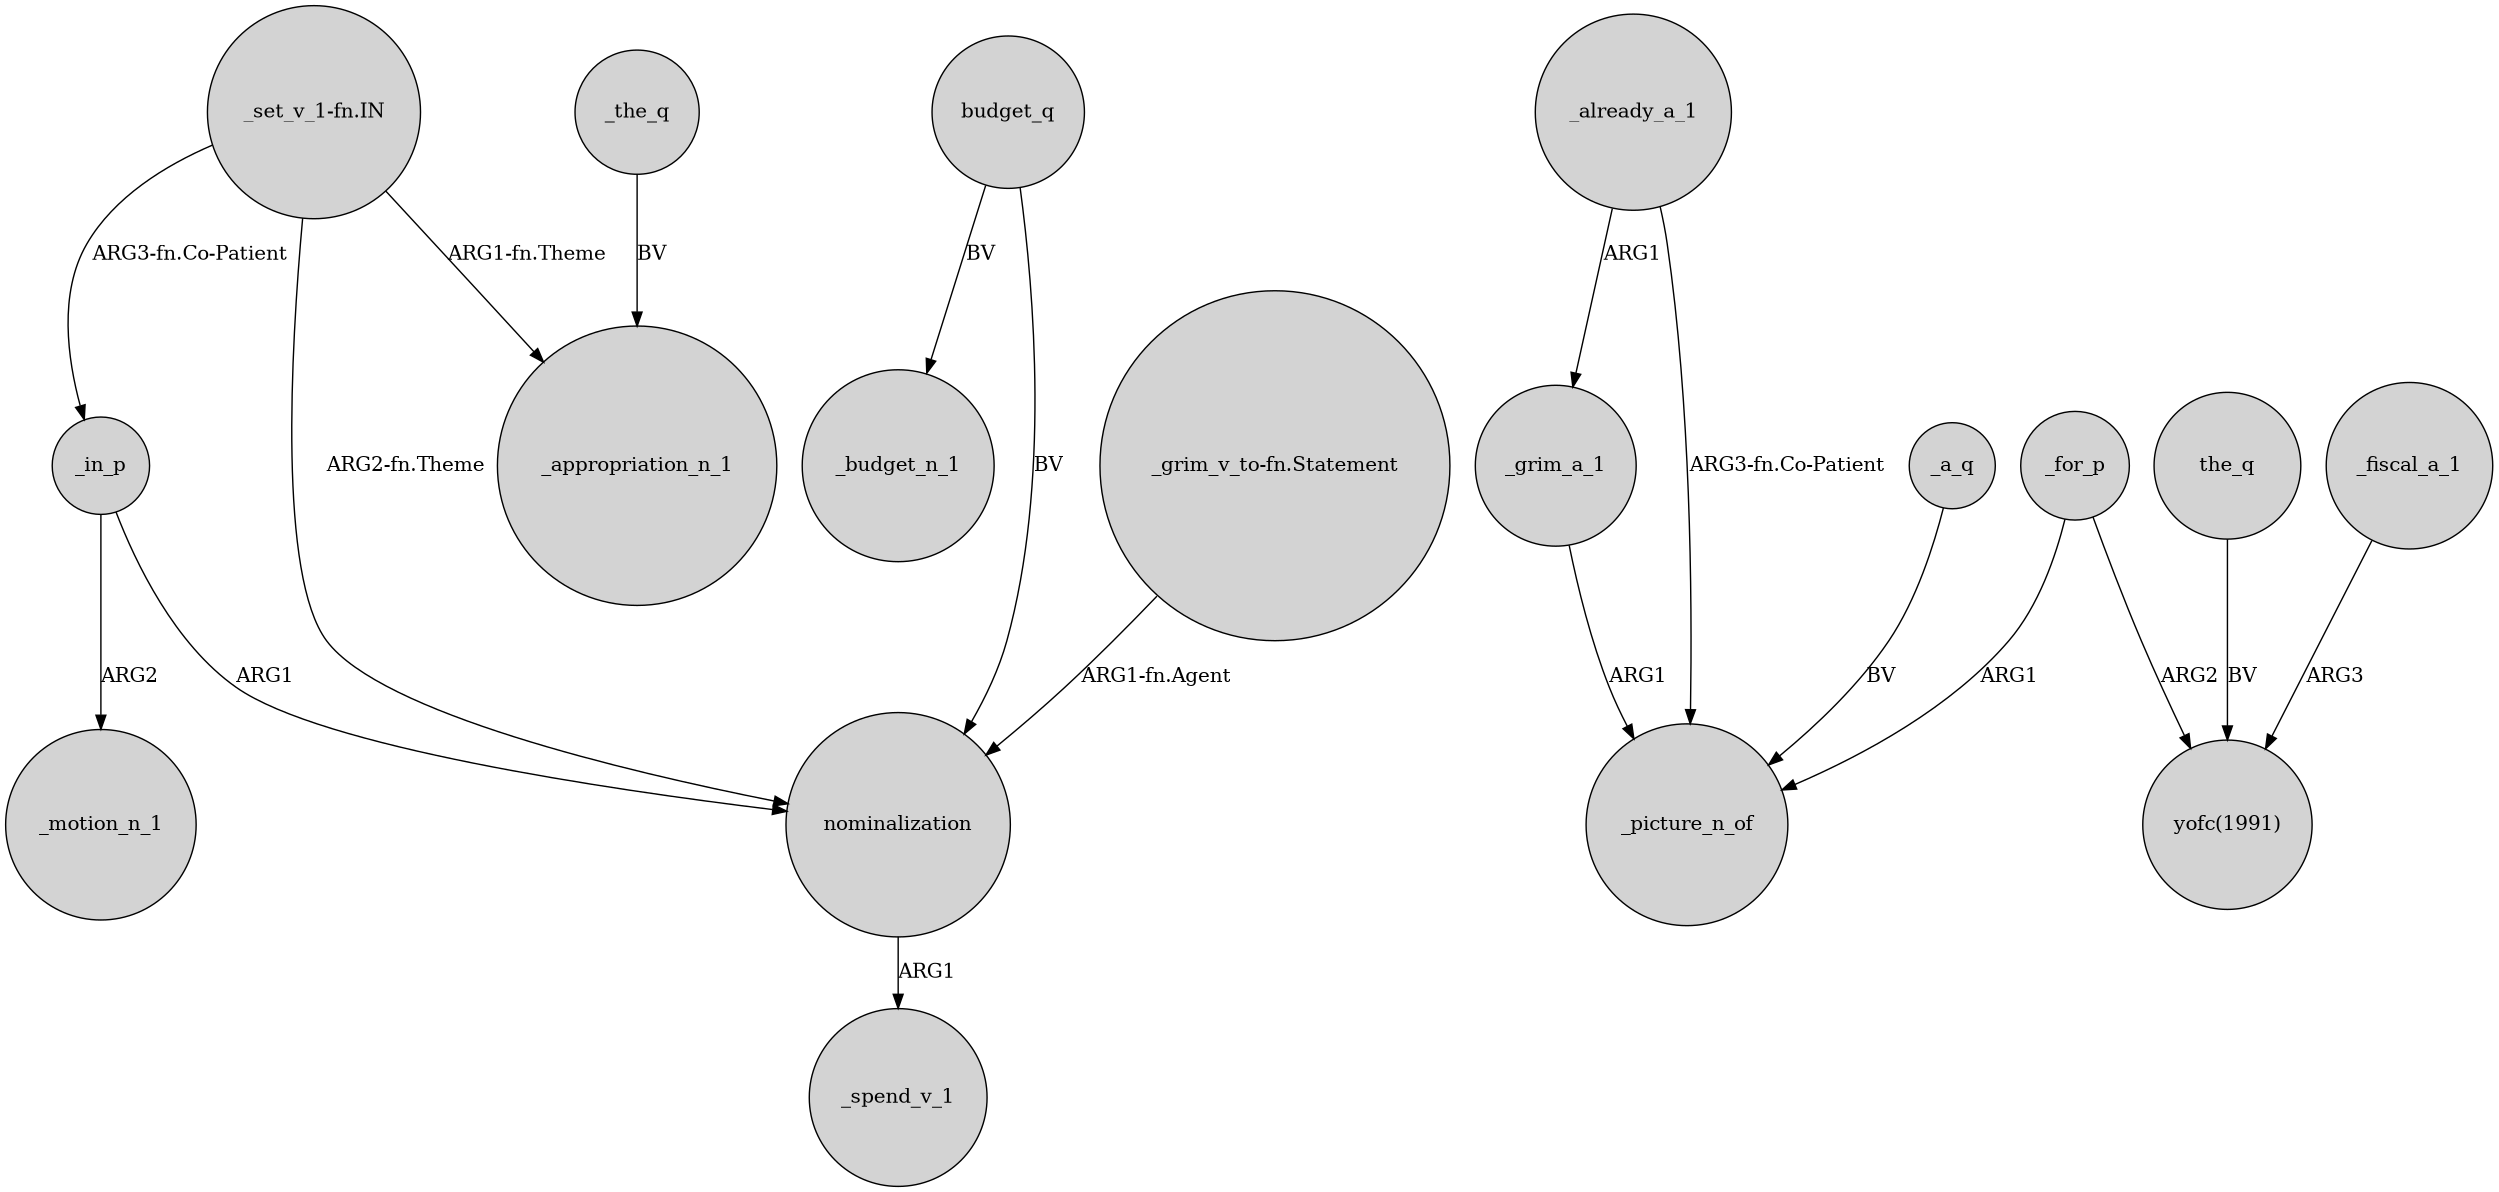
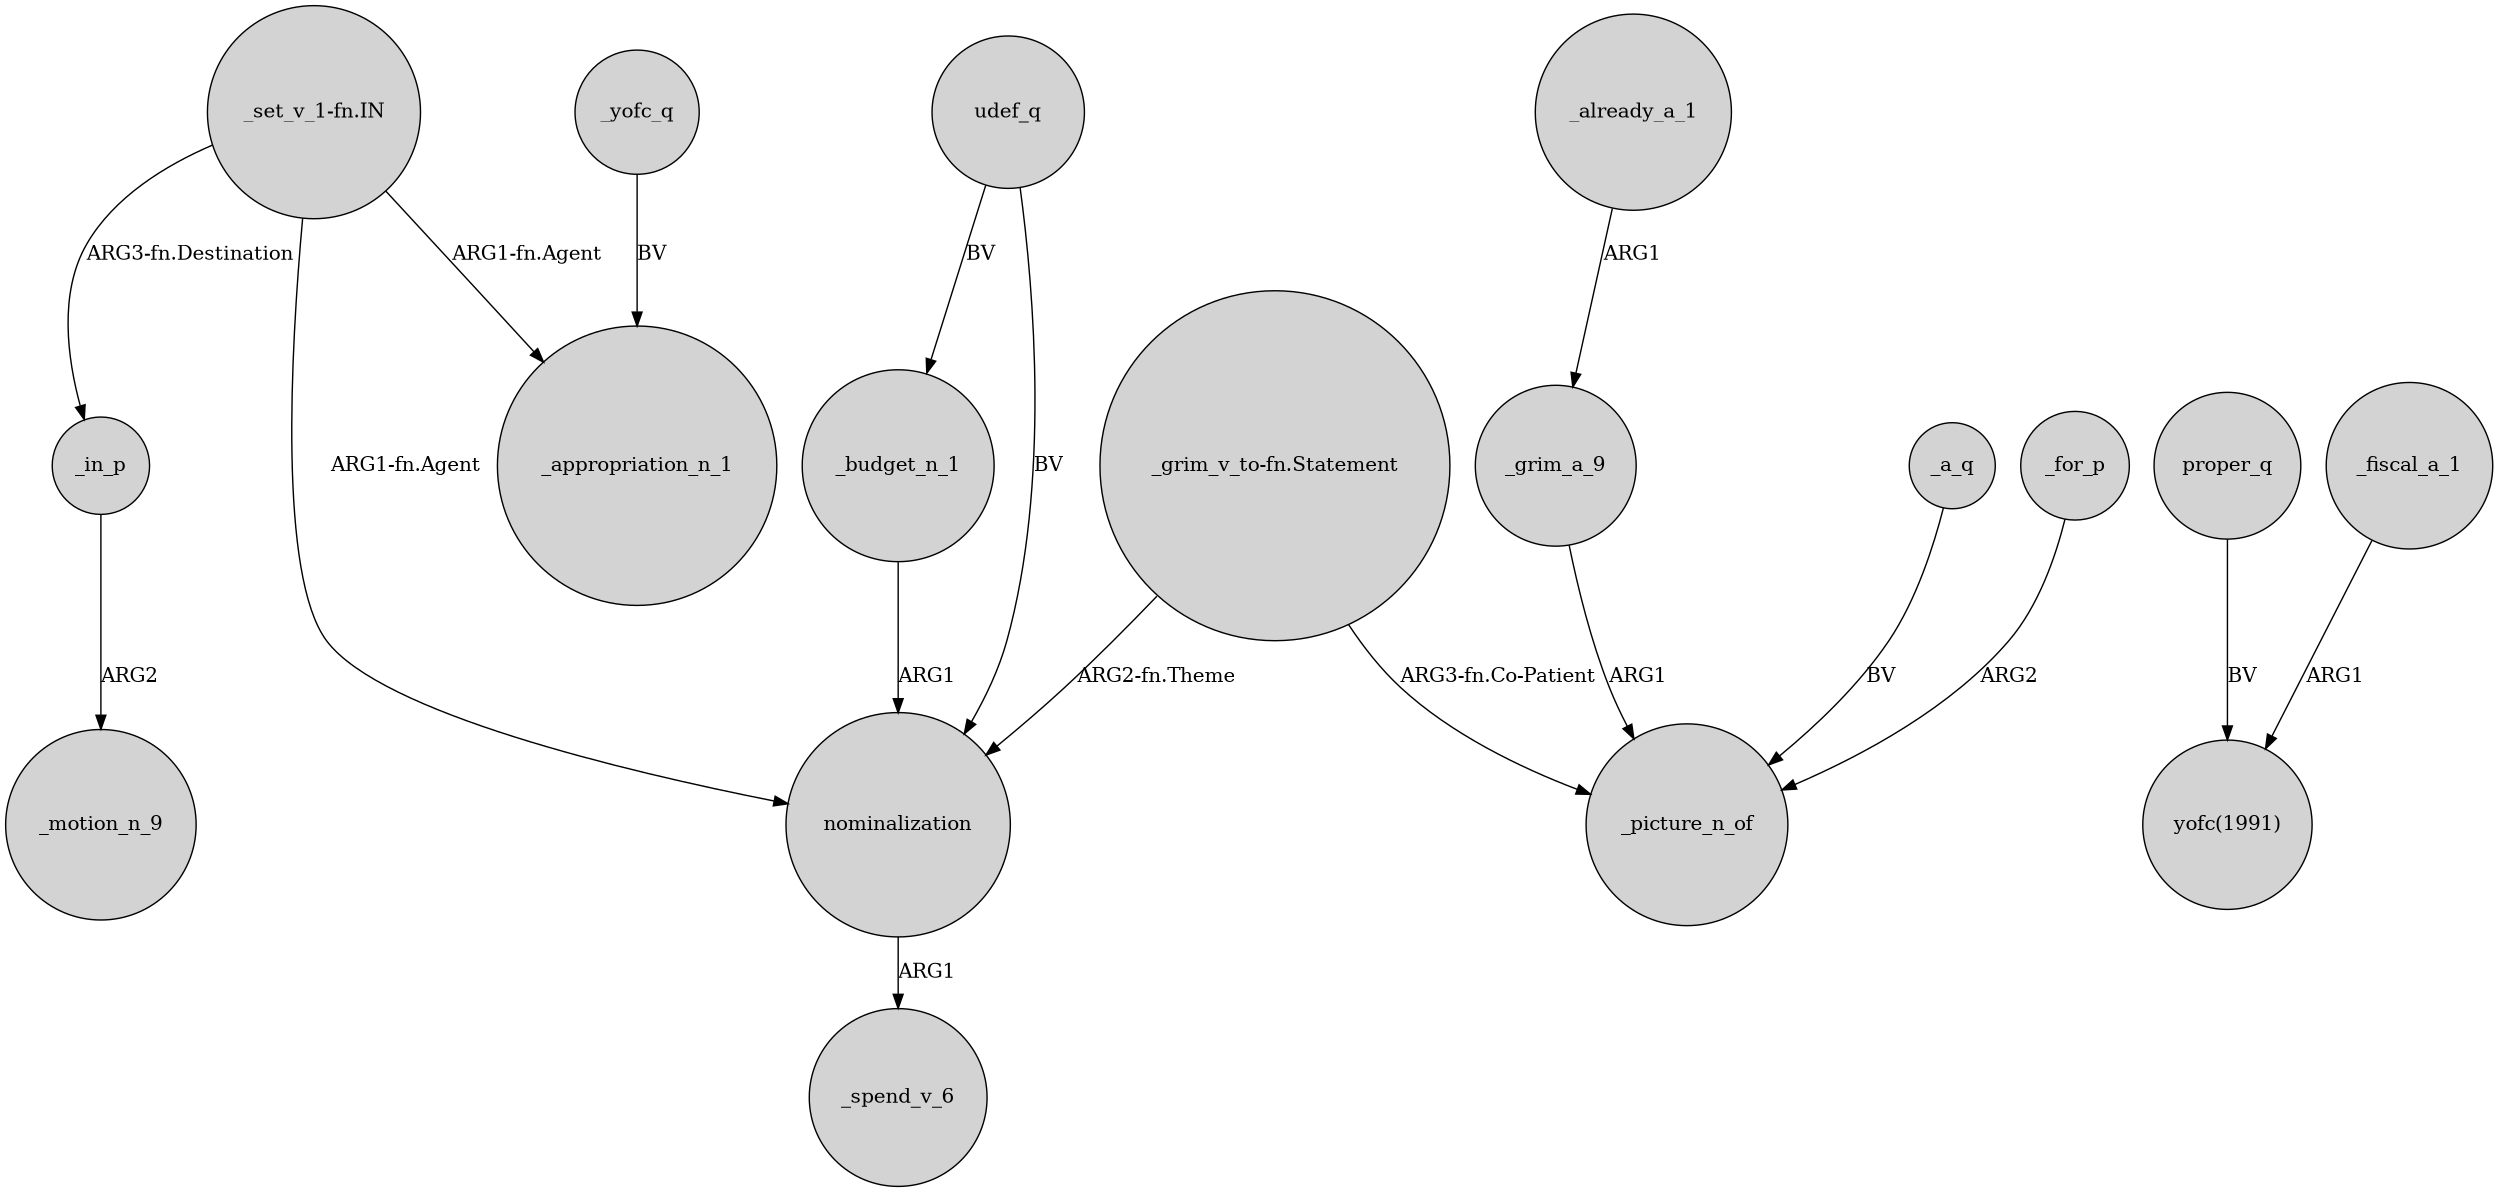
(637, 112) -> (637, 112)
(1008, 112) -> (1008, 112)
(190, 255) -> (190, 255)
(527, 255) -> (527, 255)
(1687, 457) -> (1449, 725)
(406, 466) -> (406, 466)
(1556, 466) -> (1556, 466)
(2227, 466) -> (2227, 466)
(2136, 627) -> none
(1156, 677) -> (1156, 677)
(2009, 677) -> (2009, 677)
(2335, 677) -> (2335, 677)
(394, 745) -> (898, 630)
(101, 825) -> (101, 825)
(898, 1098) -> (898, 1098)
